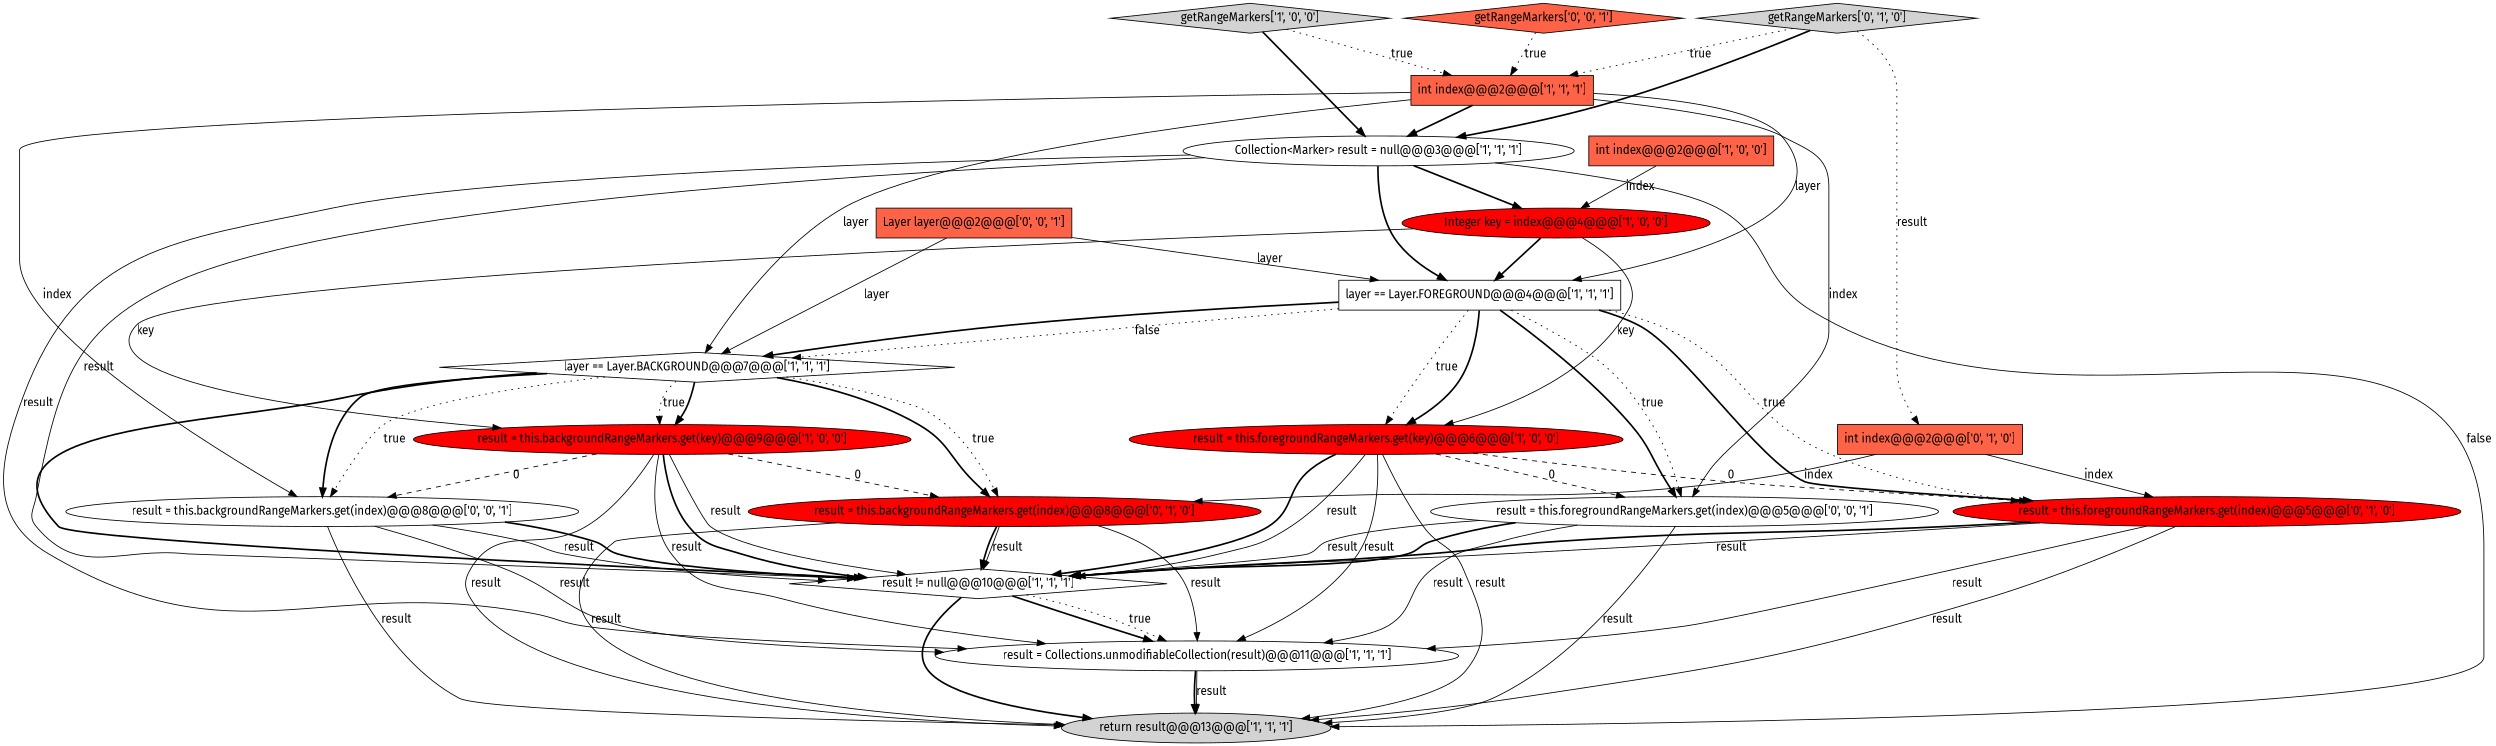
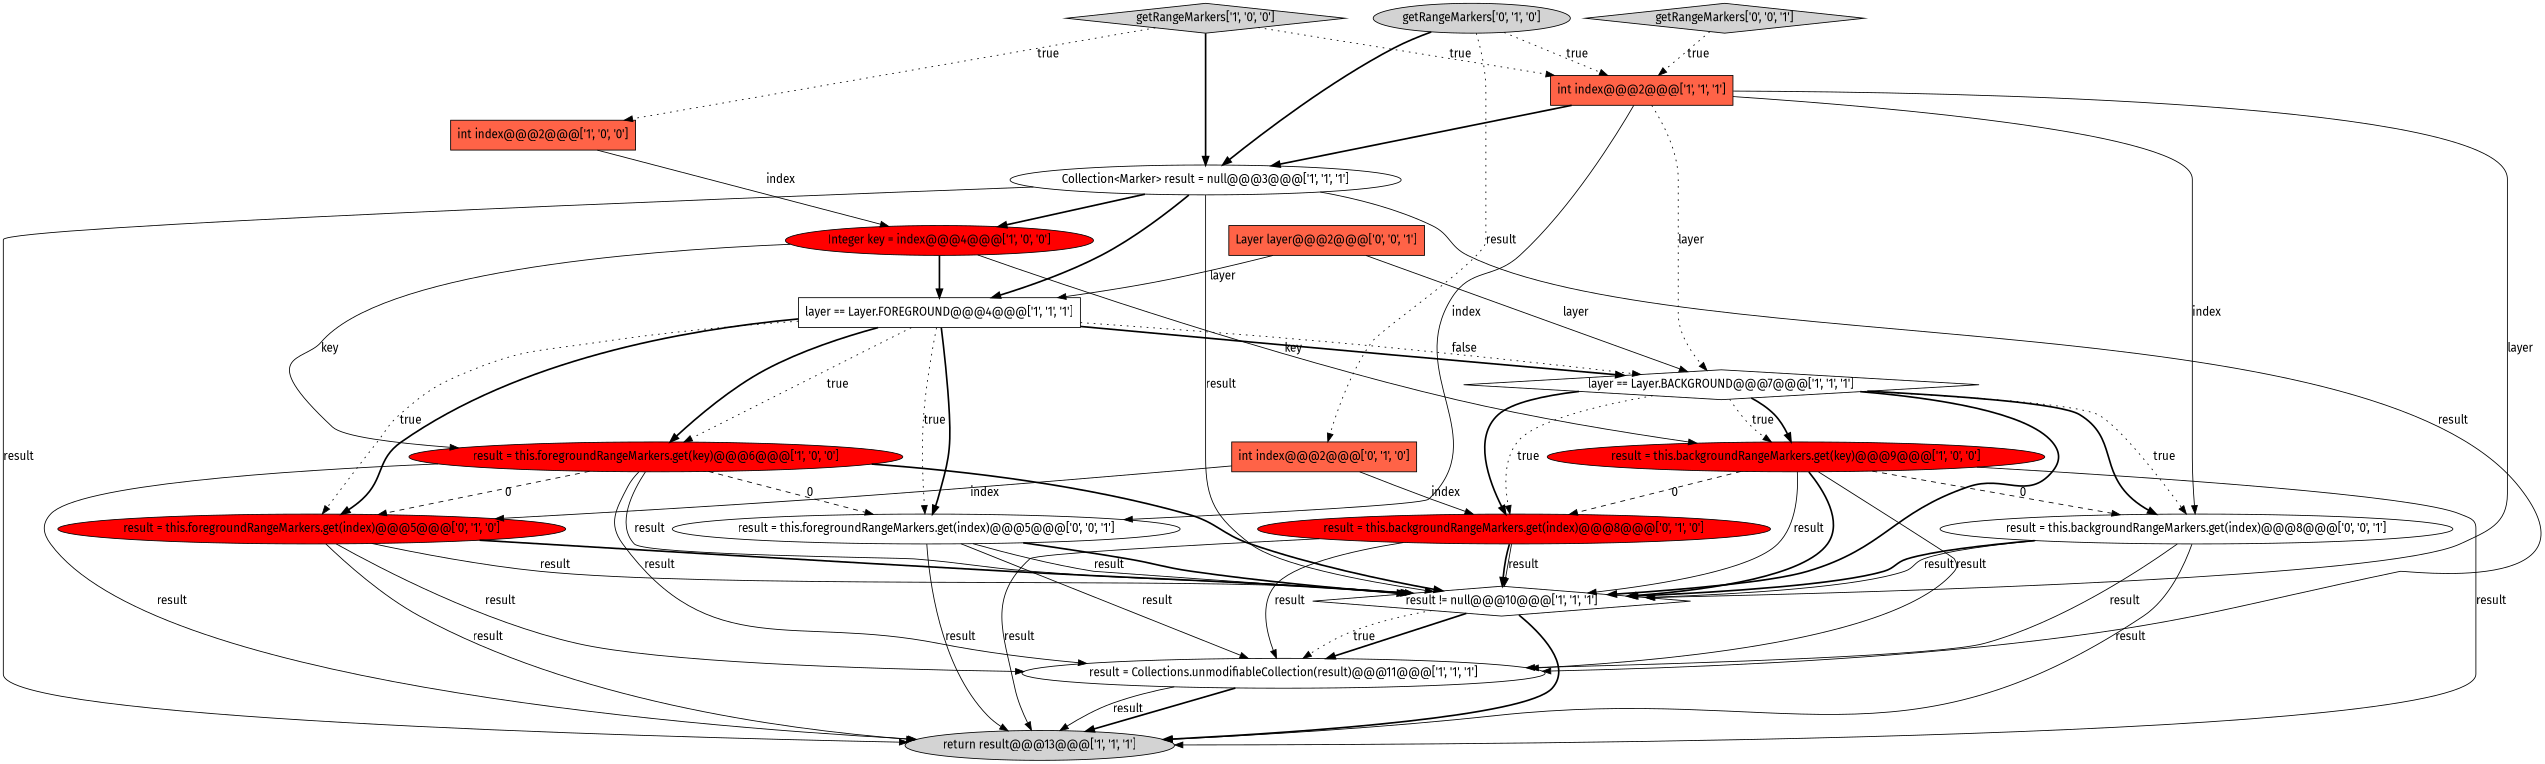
(1544, 18) -> (1725, 18)
(1837, 18) -> (1472, 18)
none -> (894, 73)
(1028, 153) -> (1678, 235)
(1794, 180) -> (2507, 382)
(2479, 439) -> (19, 457)
